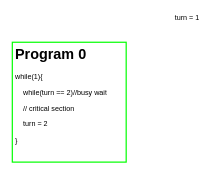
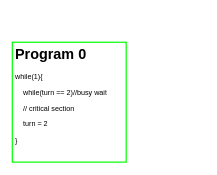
(188, 18) -> none
